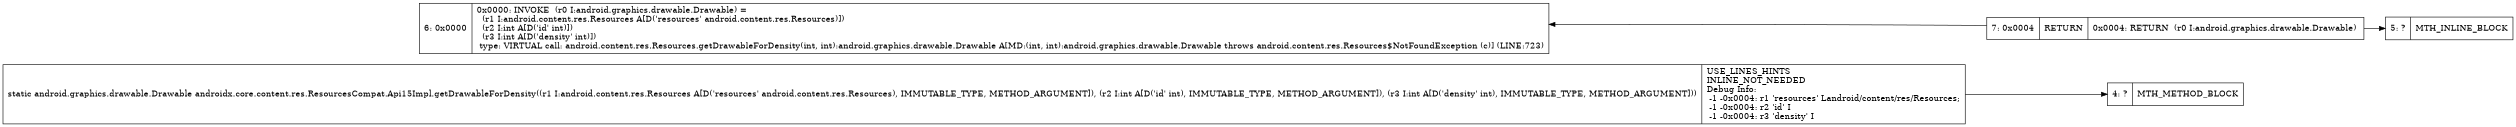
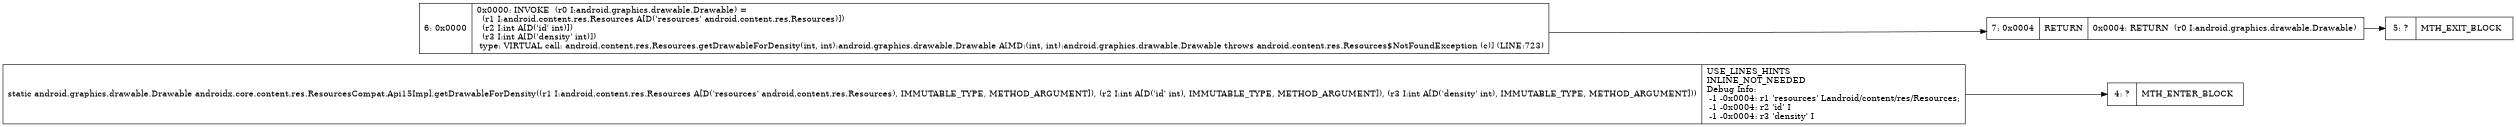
(1771, 25) -> (1765, 32)
(2462, 28) -> (2461, 28)
(2188, 94) -> (2188, 94)
